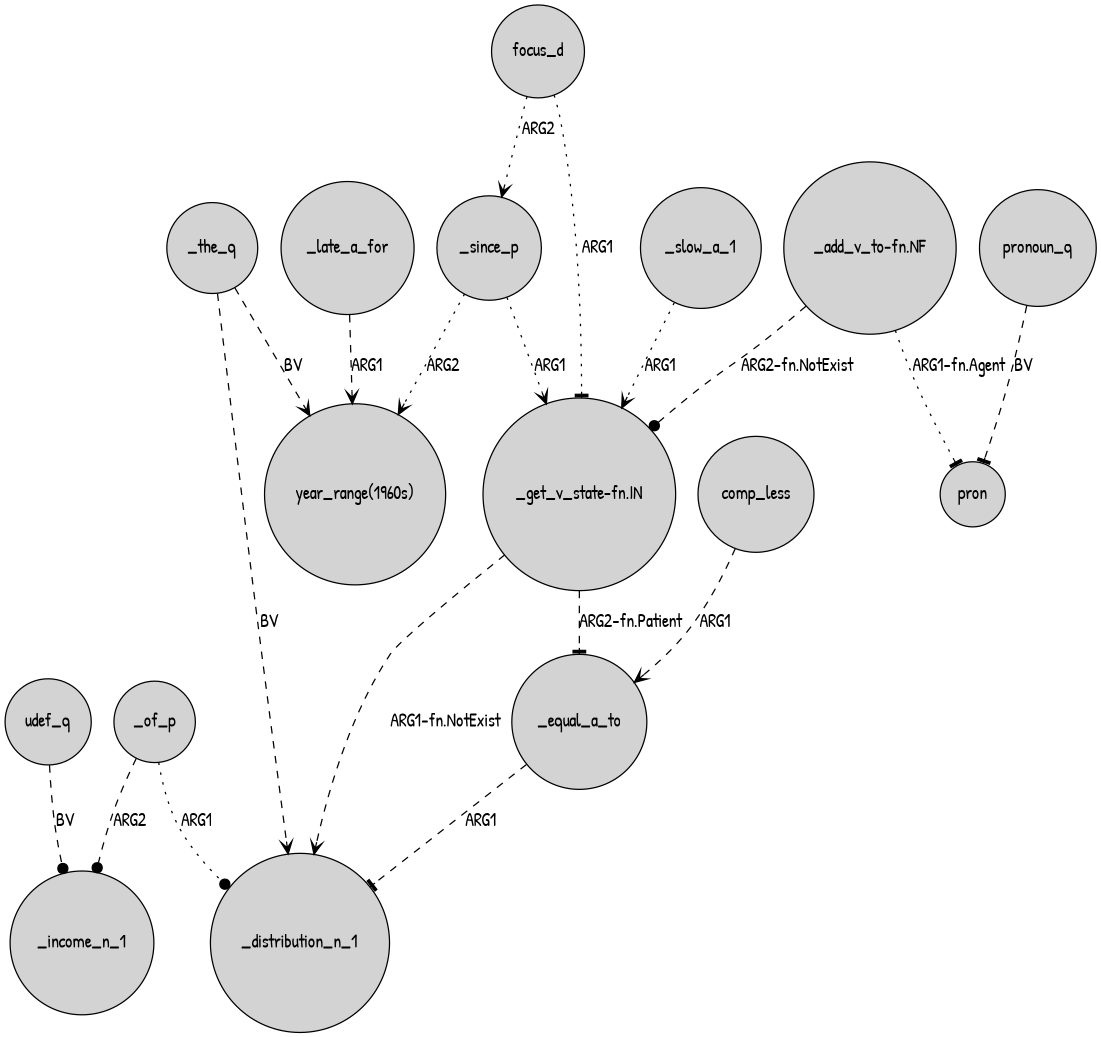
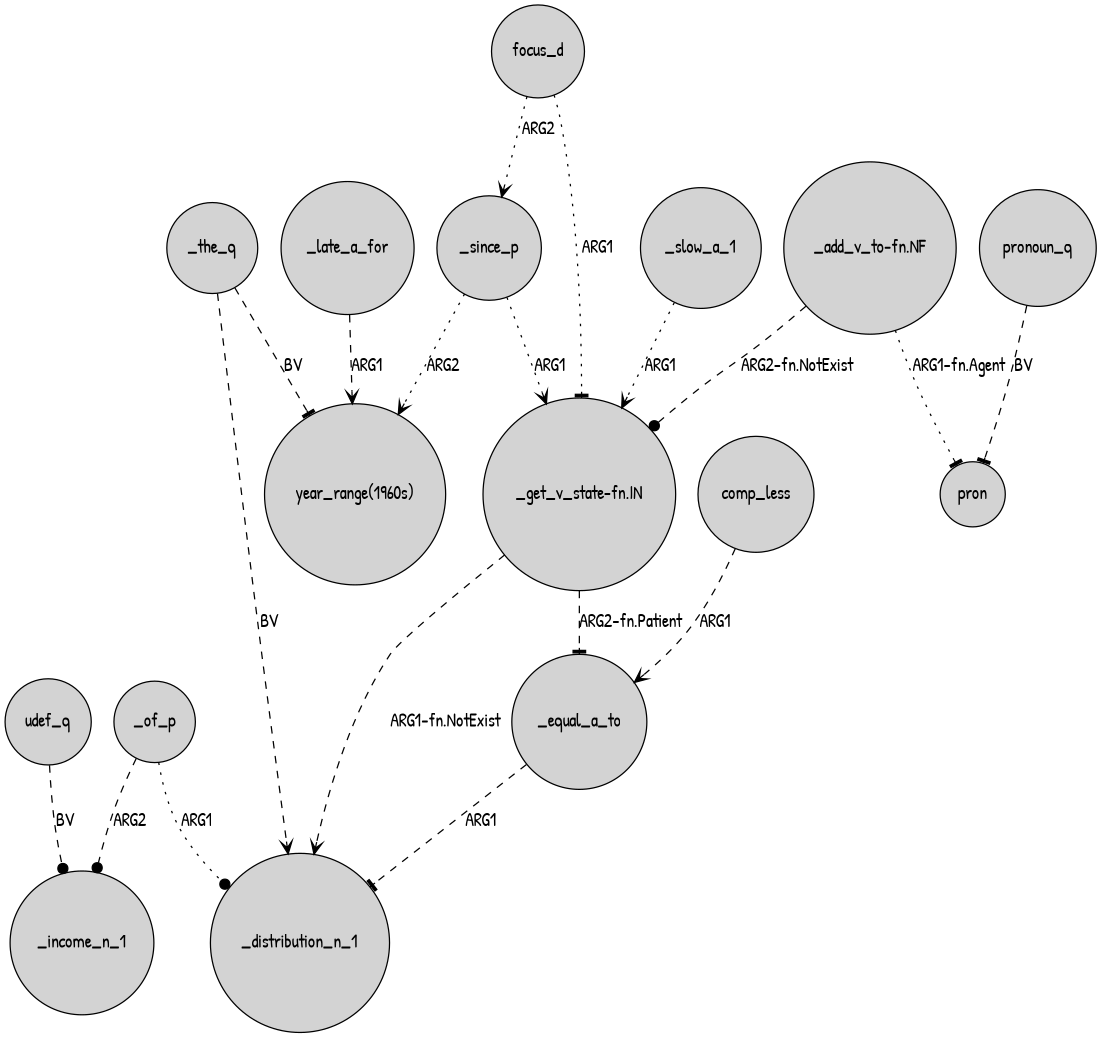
(269, 346) -> (271, 349)
